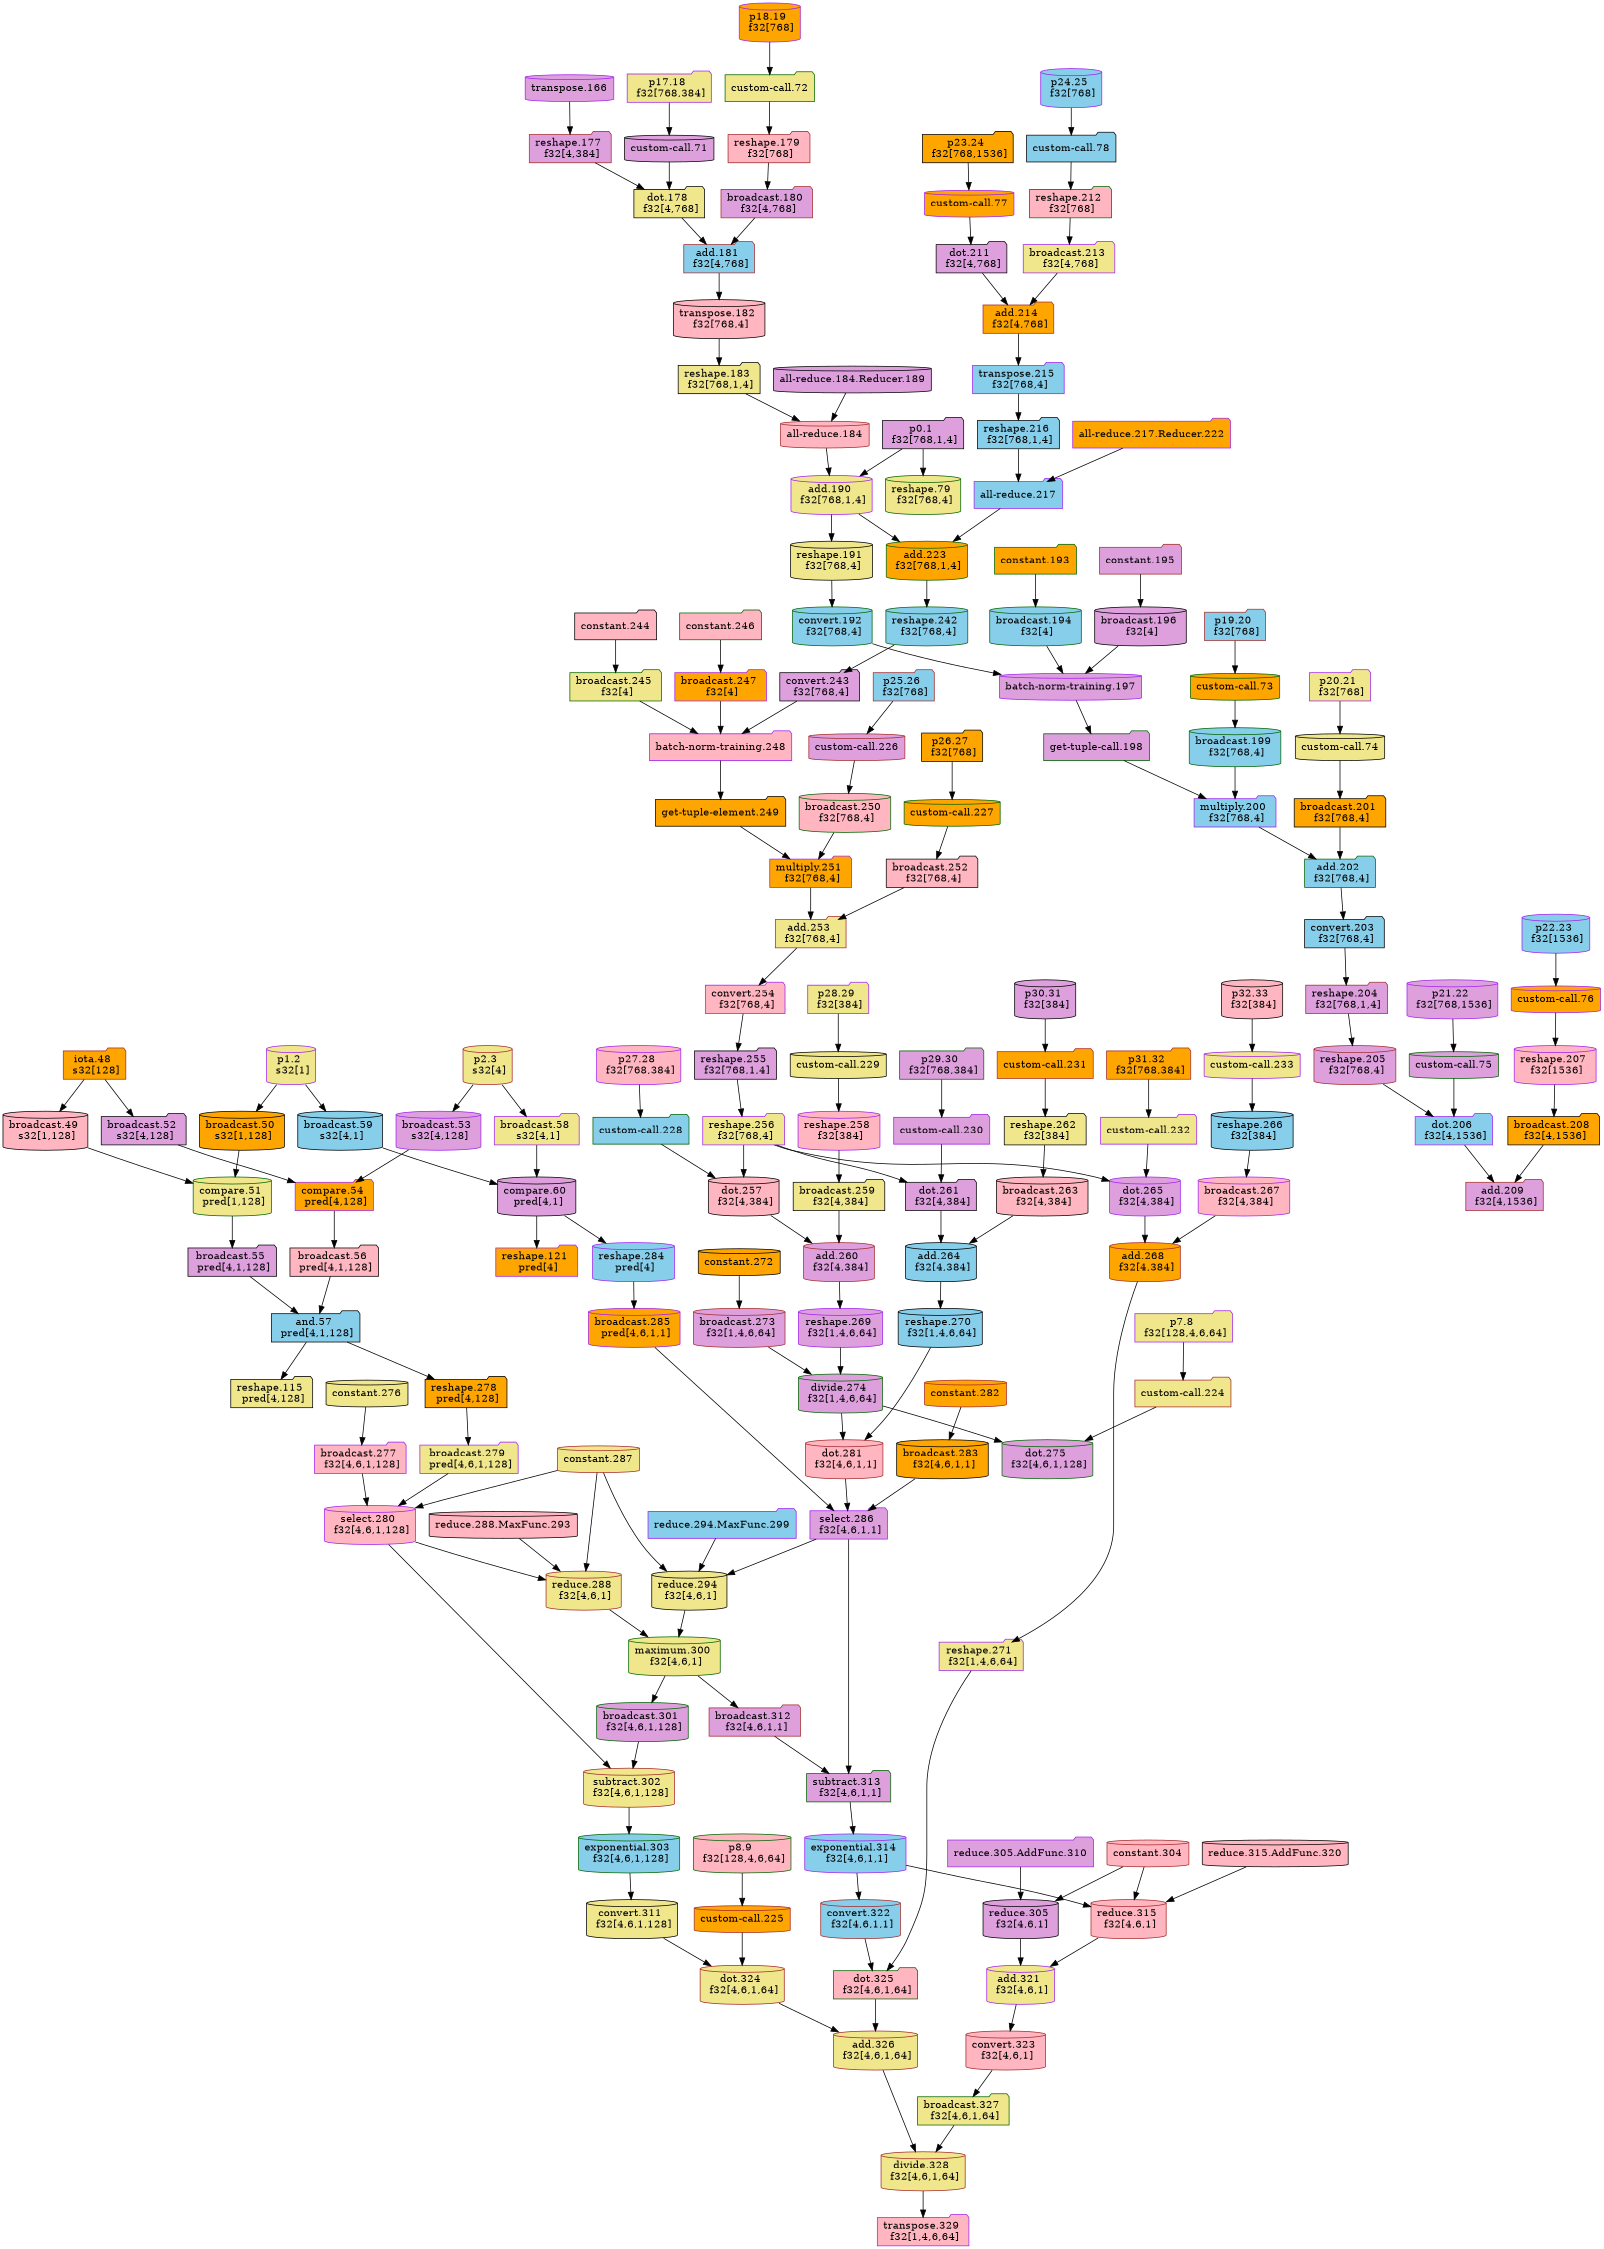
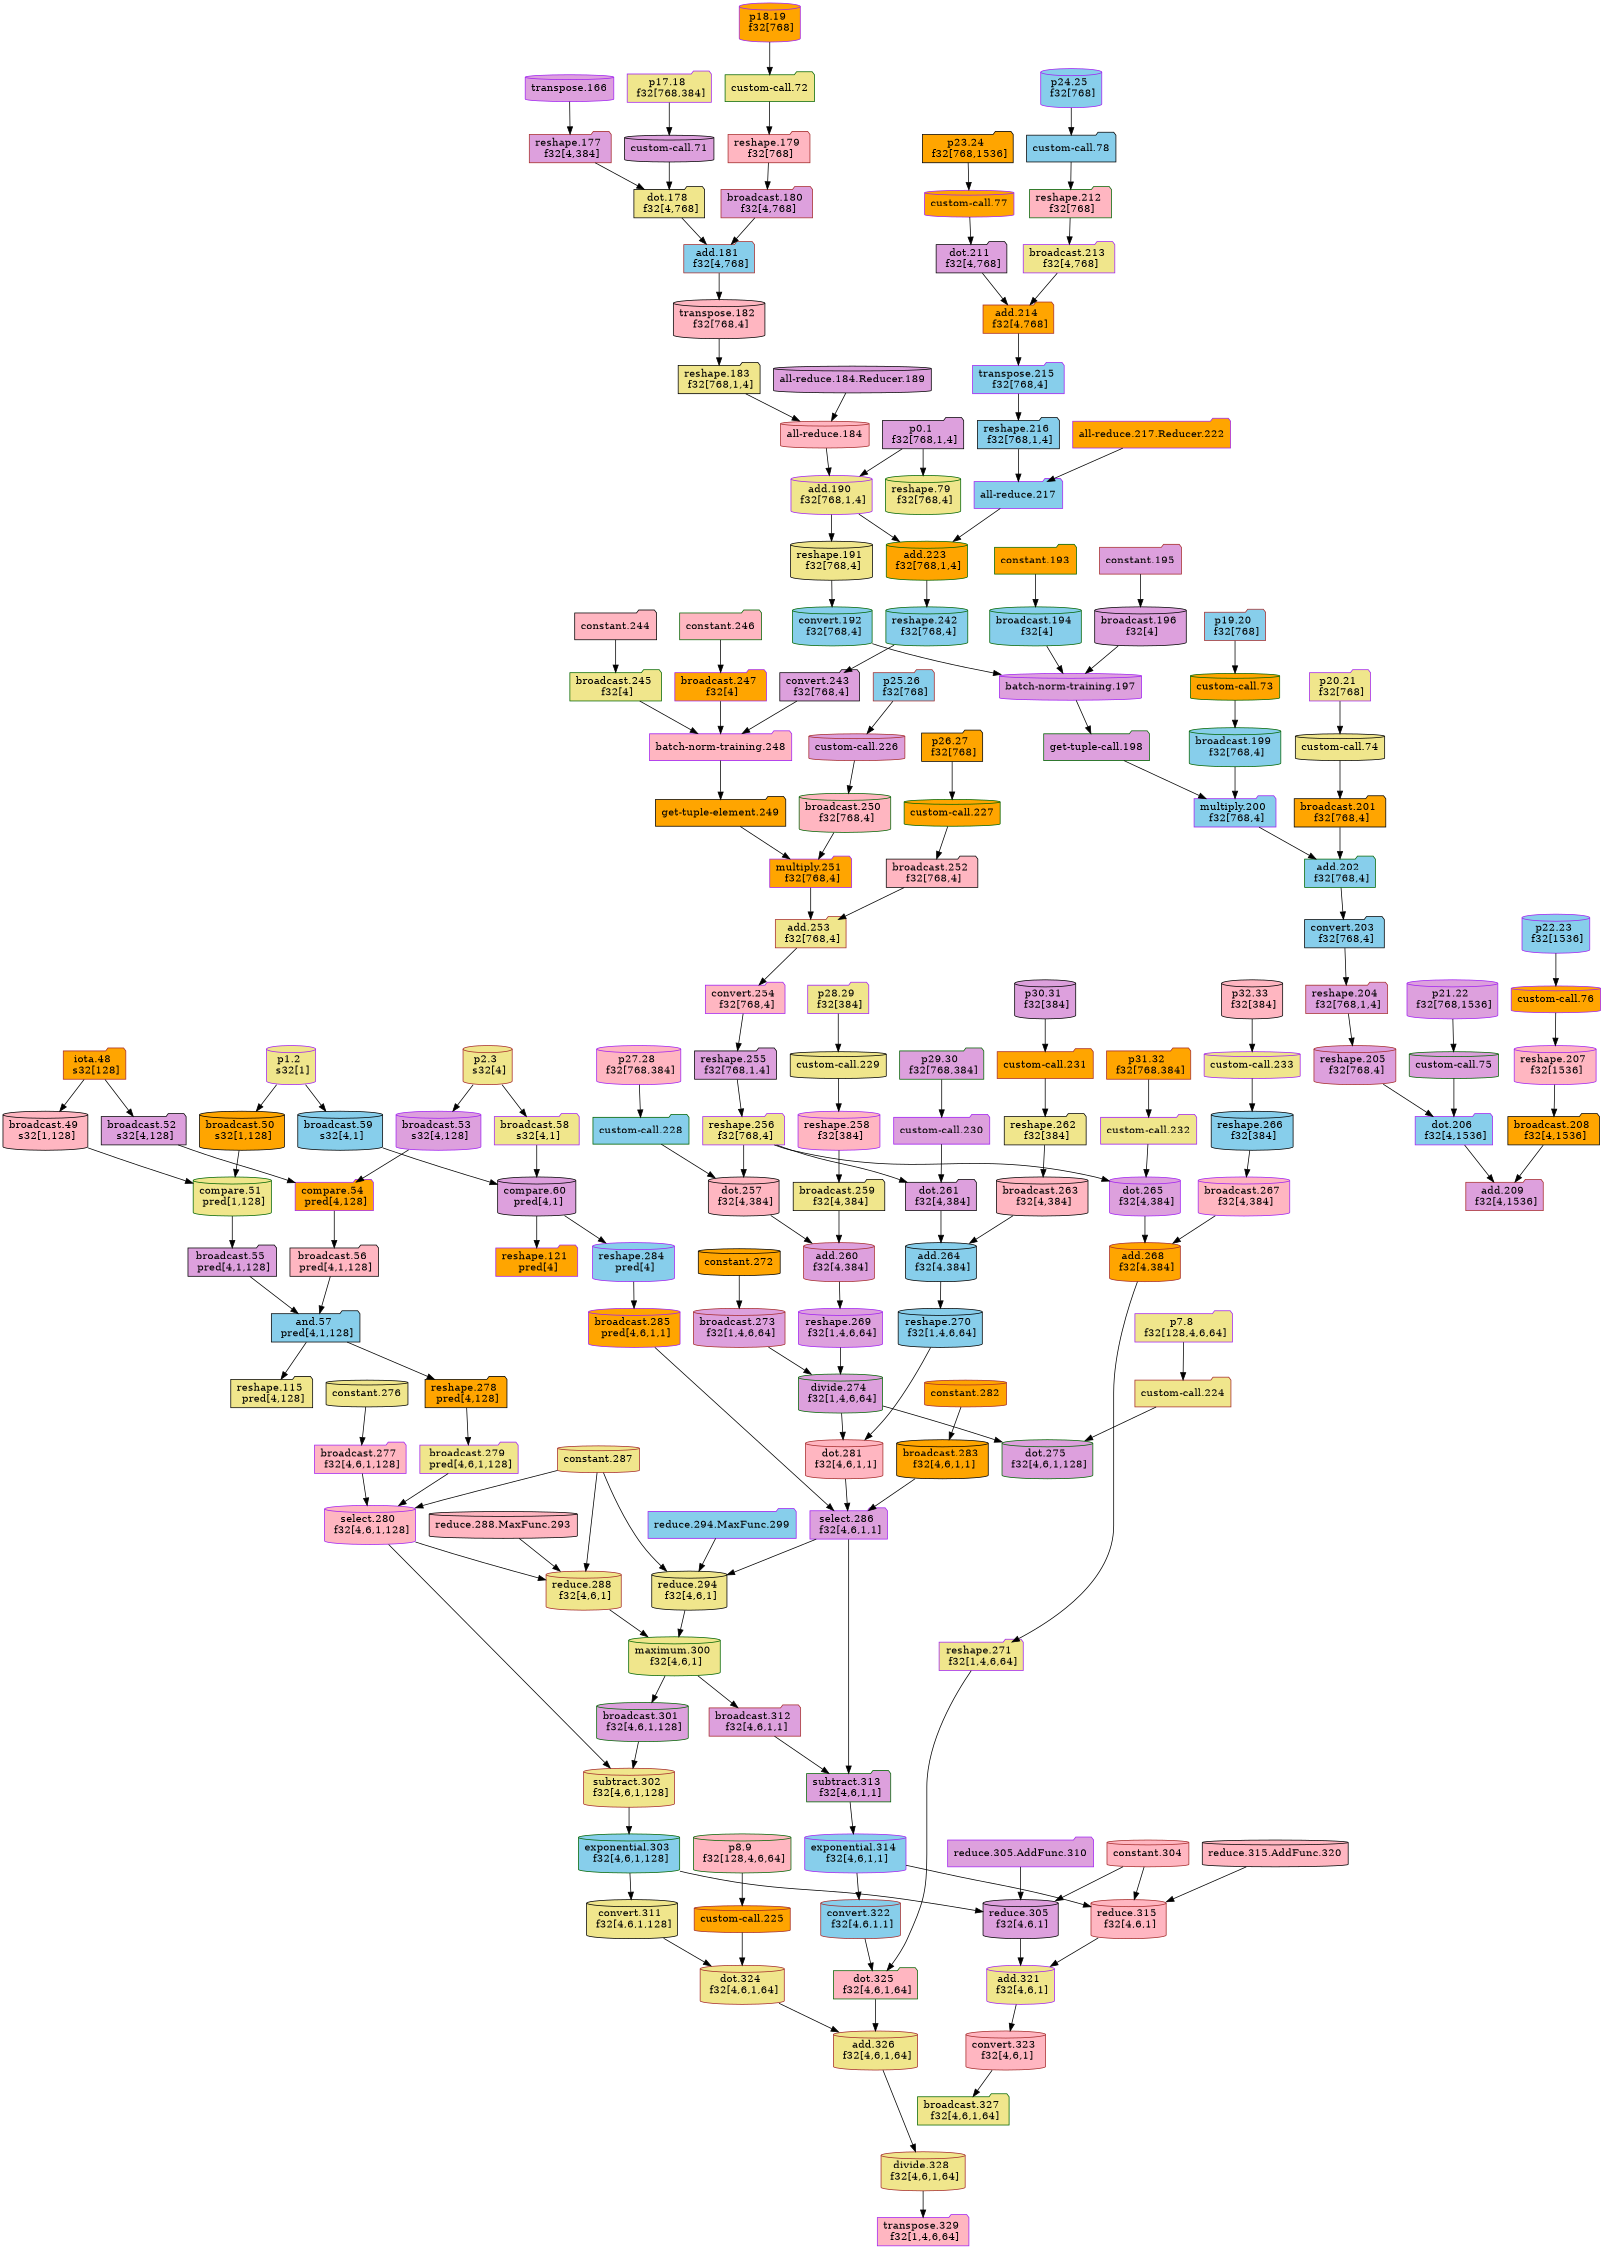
none -> (828, 1891)
(947, 2135) -> none
